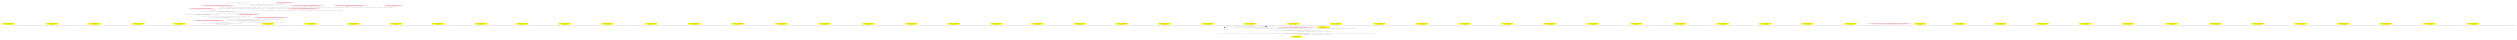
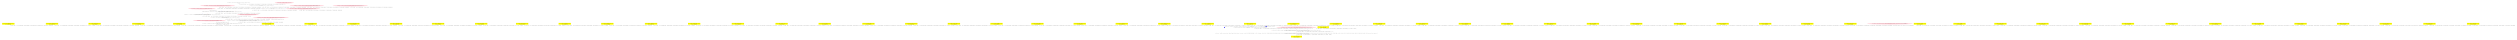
(394, 6) -> none
